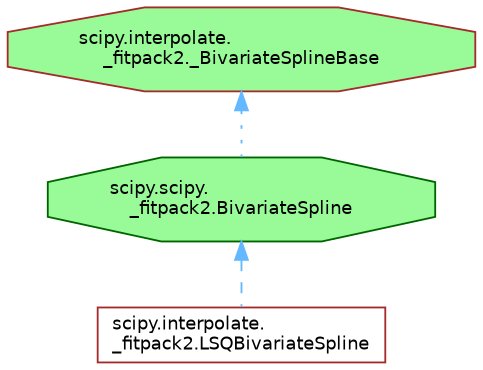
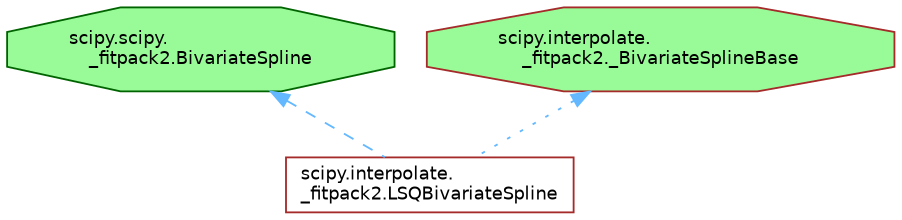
(241, 134) -> (525, 129)
